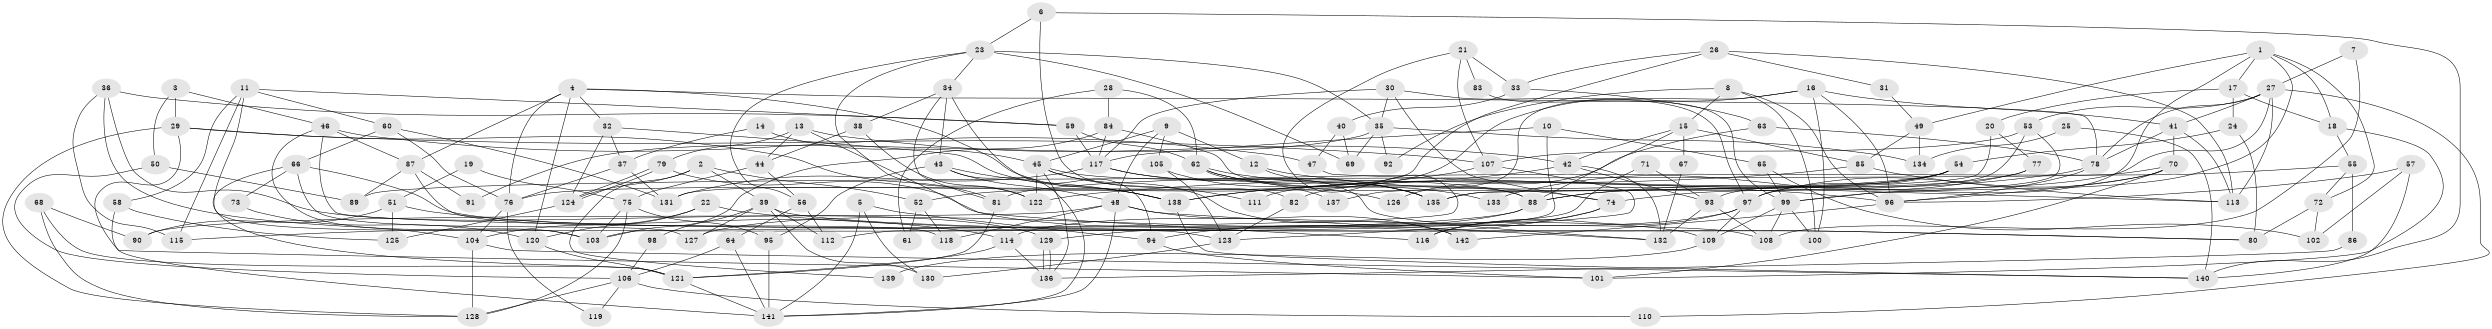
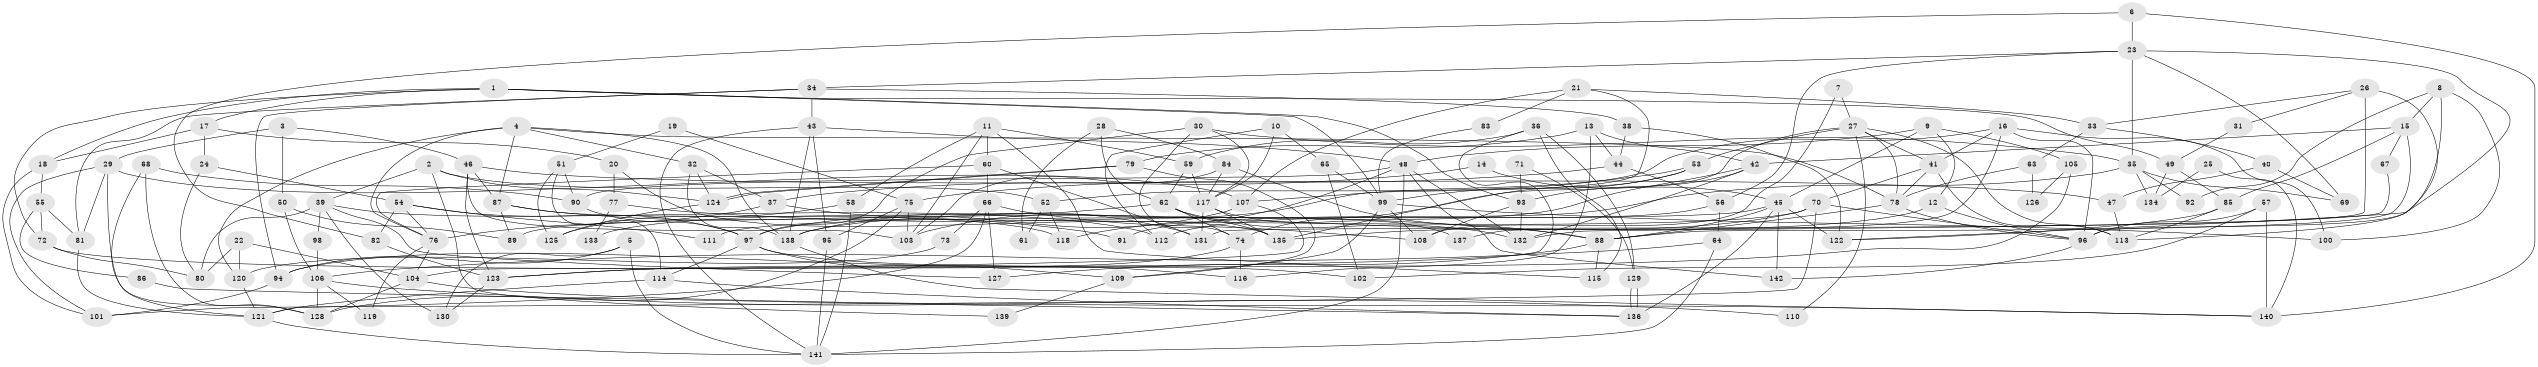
none -> (662, 222)
